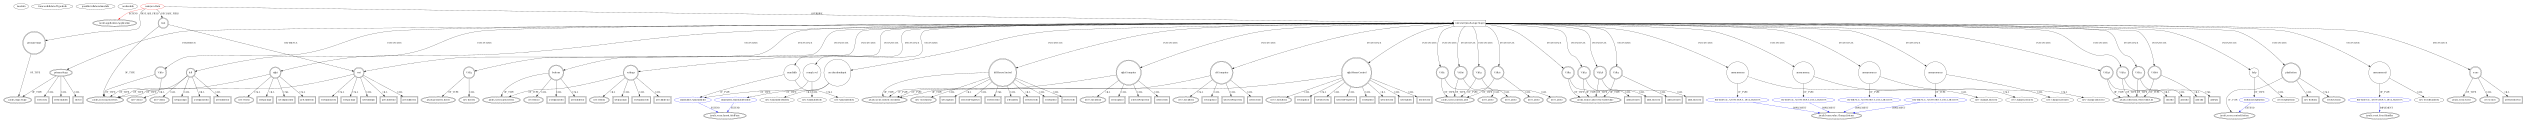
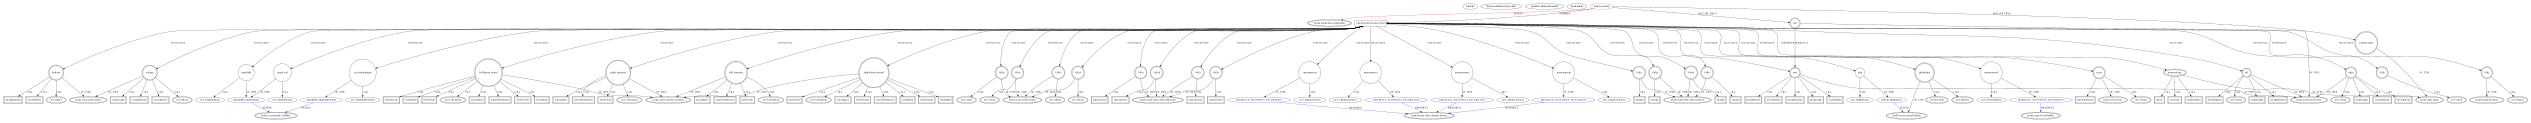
(128, 83) -> none
(2311, 100) -> (1962, 100)
